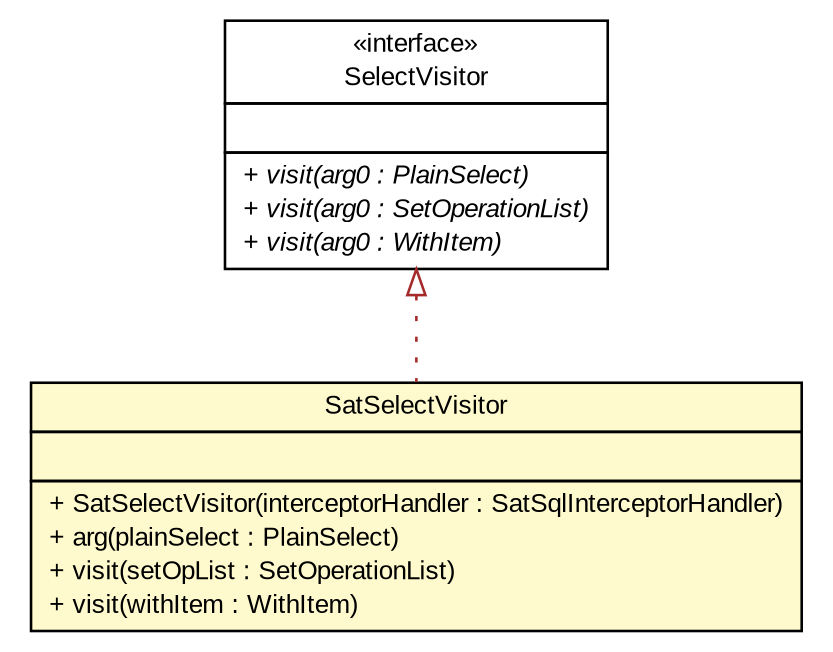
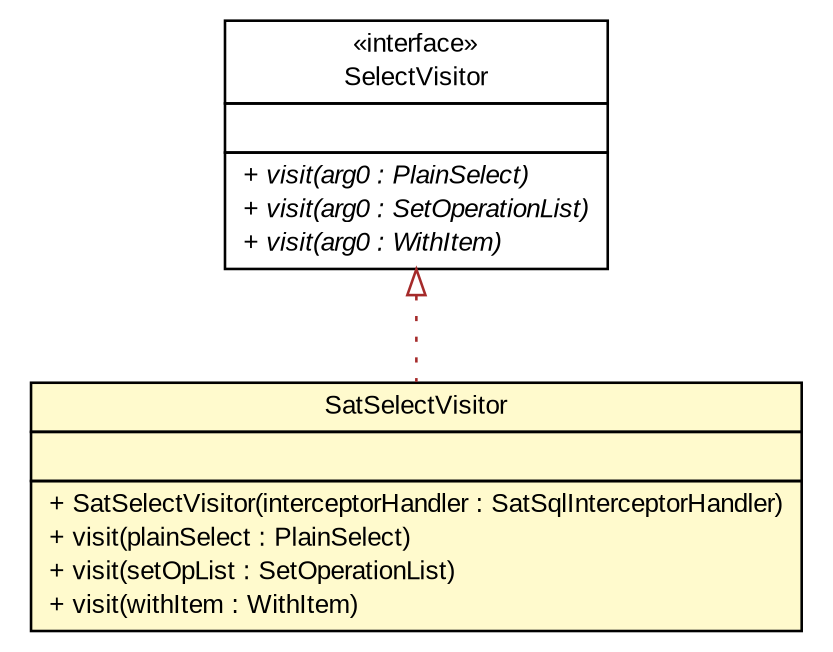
(225, 538) -> (230, 538)
